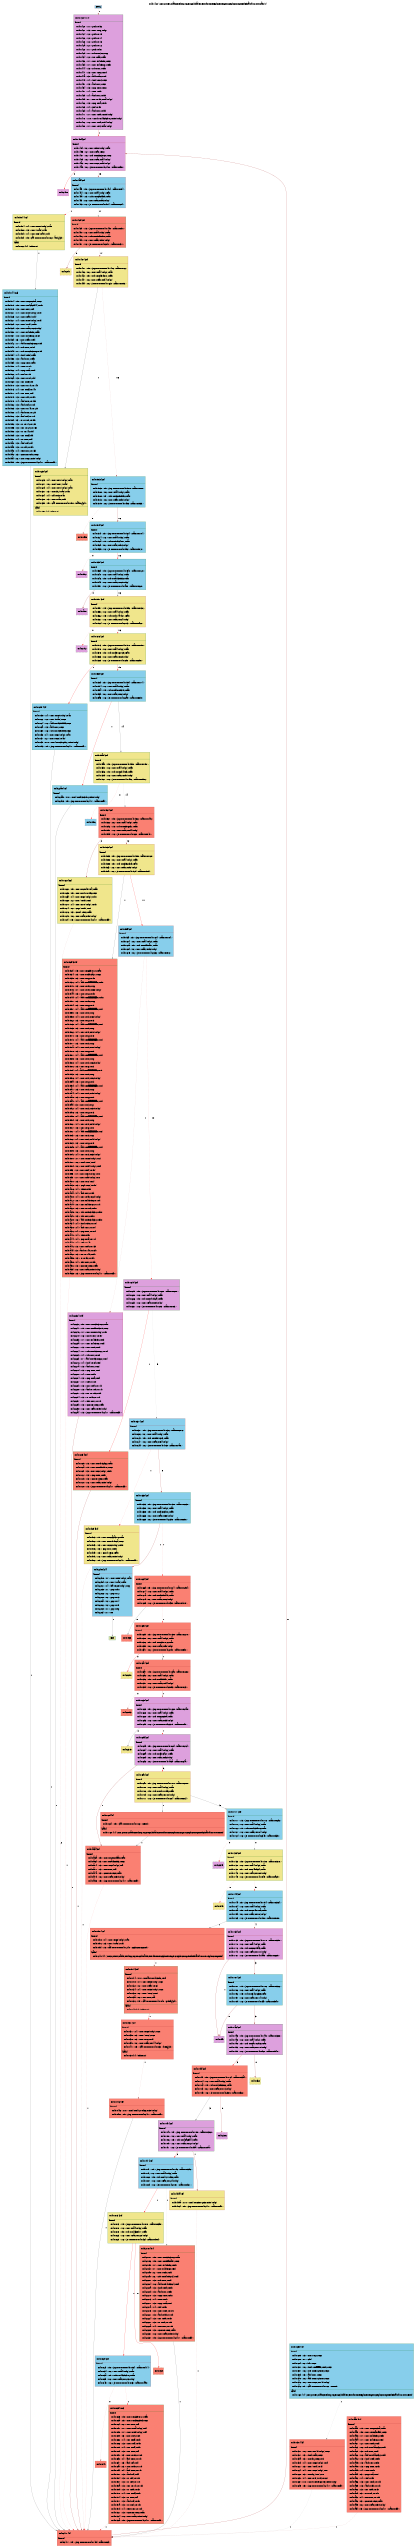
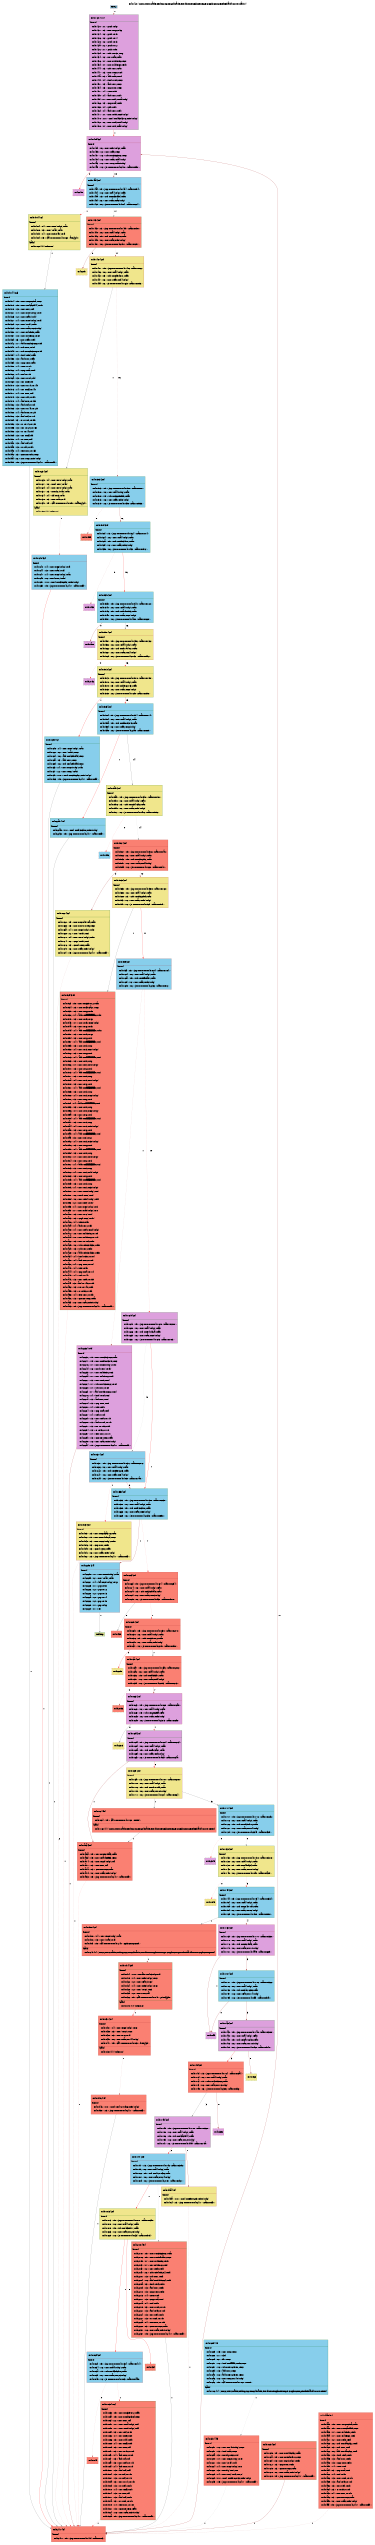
none -> (59, 572)
(133, 1381) -> (152, 1415)
(112, 1638) -> (100, 1634)
